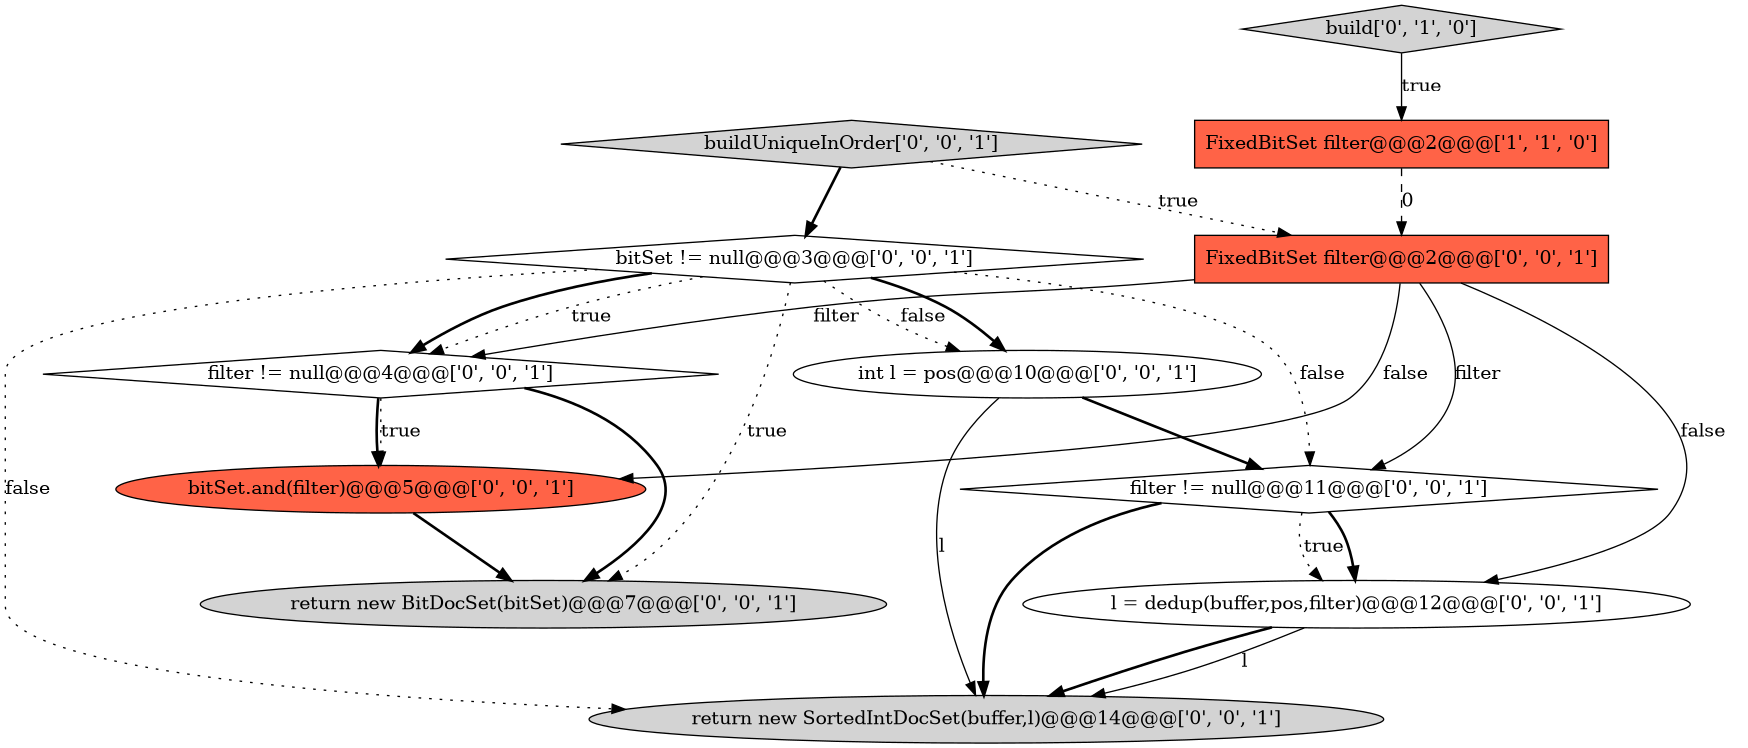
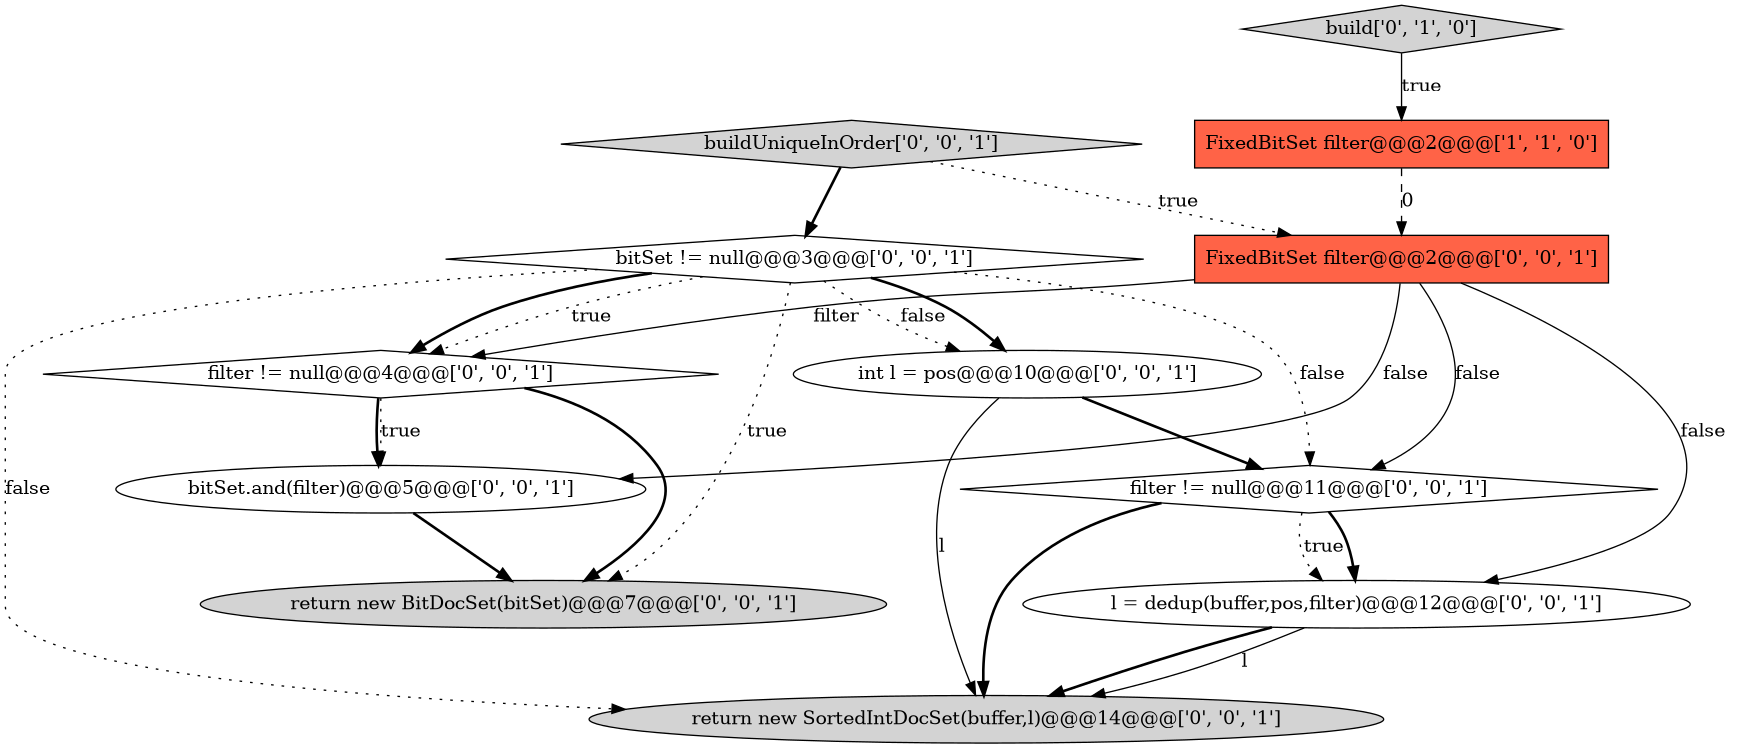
(1478, 374) -> (1478, 374)
(381, 489) -> (381, 489)
